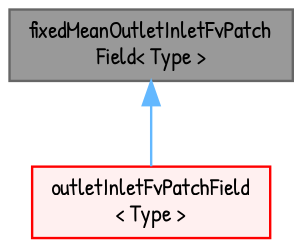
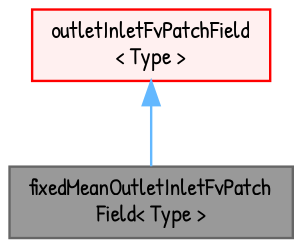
(151, 136) -> (151, 136)
